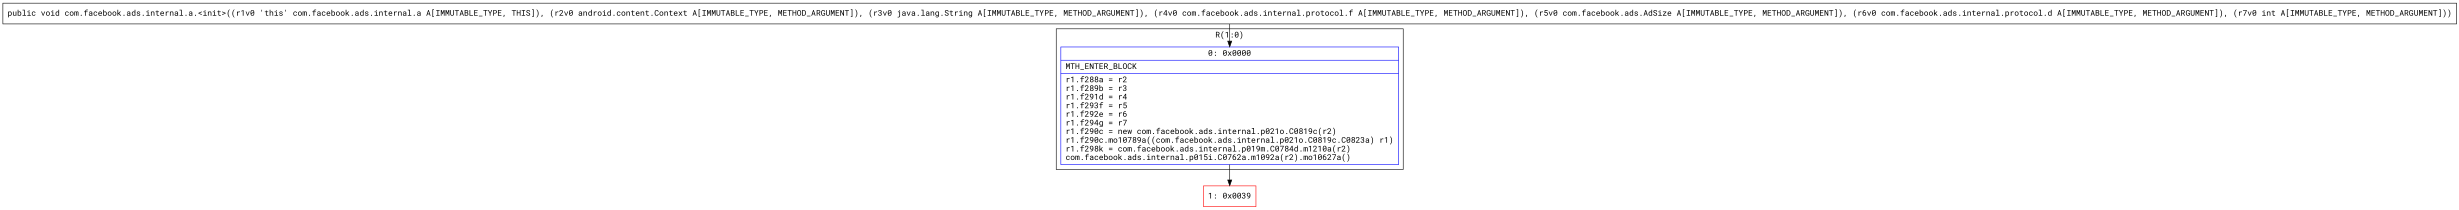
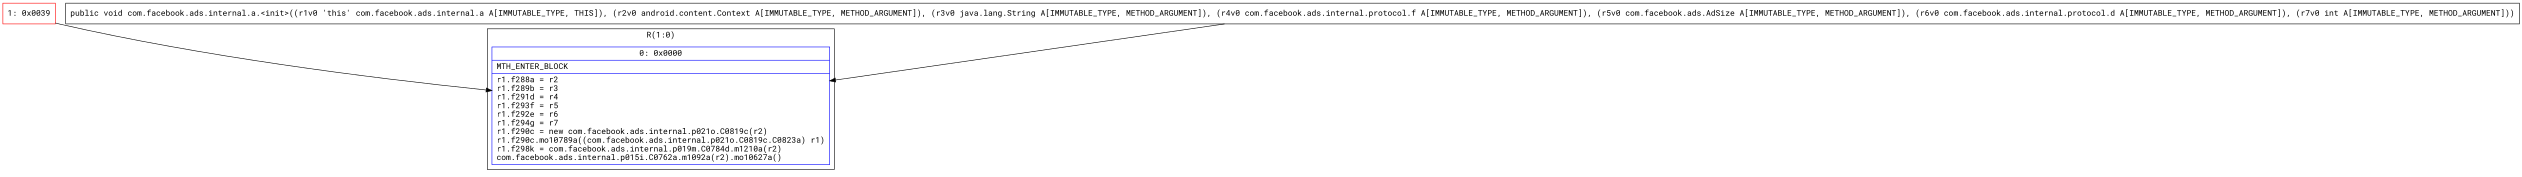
(1230, 173) -> (270, 63)
